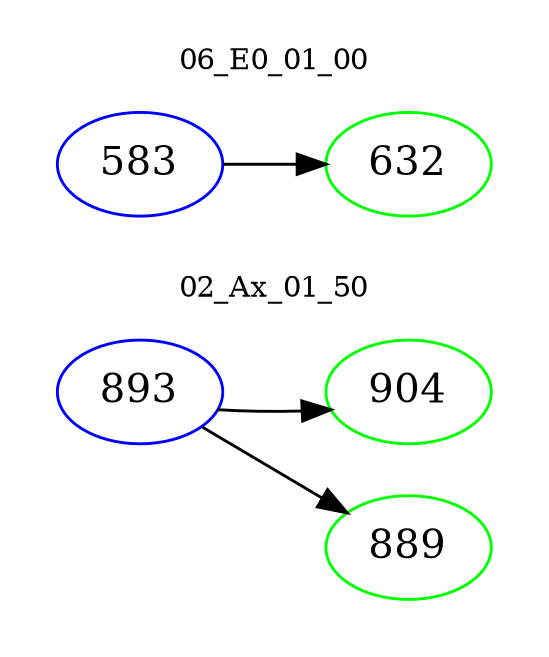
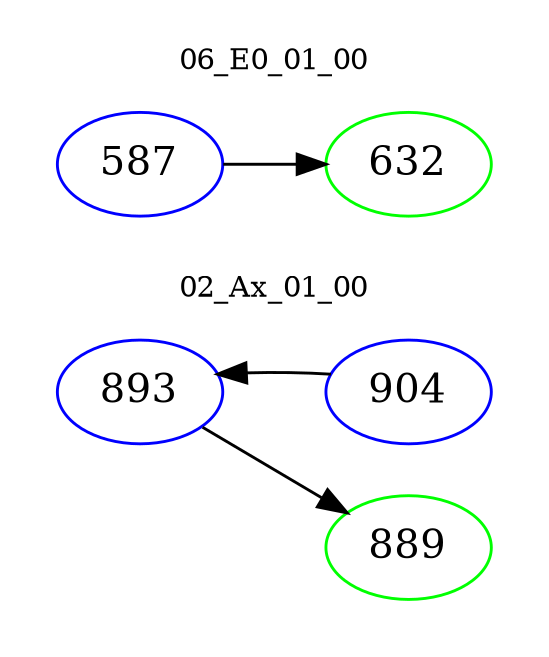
(140, 164) -> (140, 164)
(274, 290) -> (274, 290)
(409, 392) -> (409, 392)
(259, 411) -> (289, 373)
